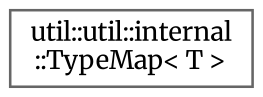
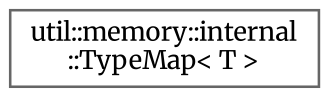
(131, 48) -> (165, 48)
